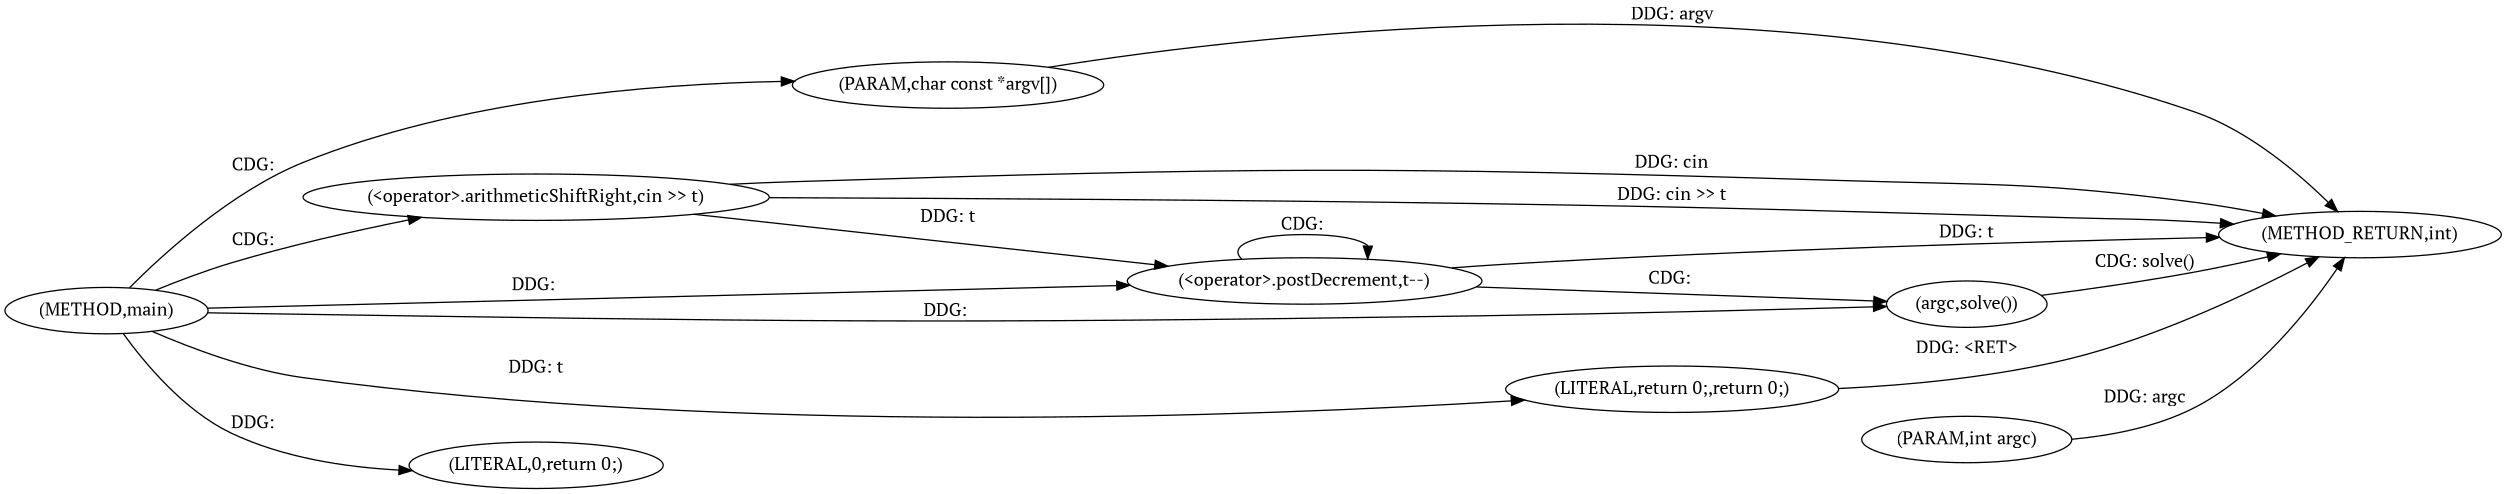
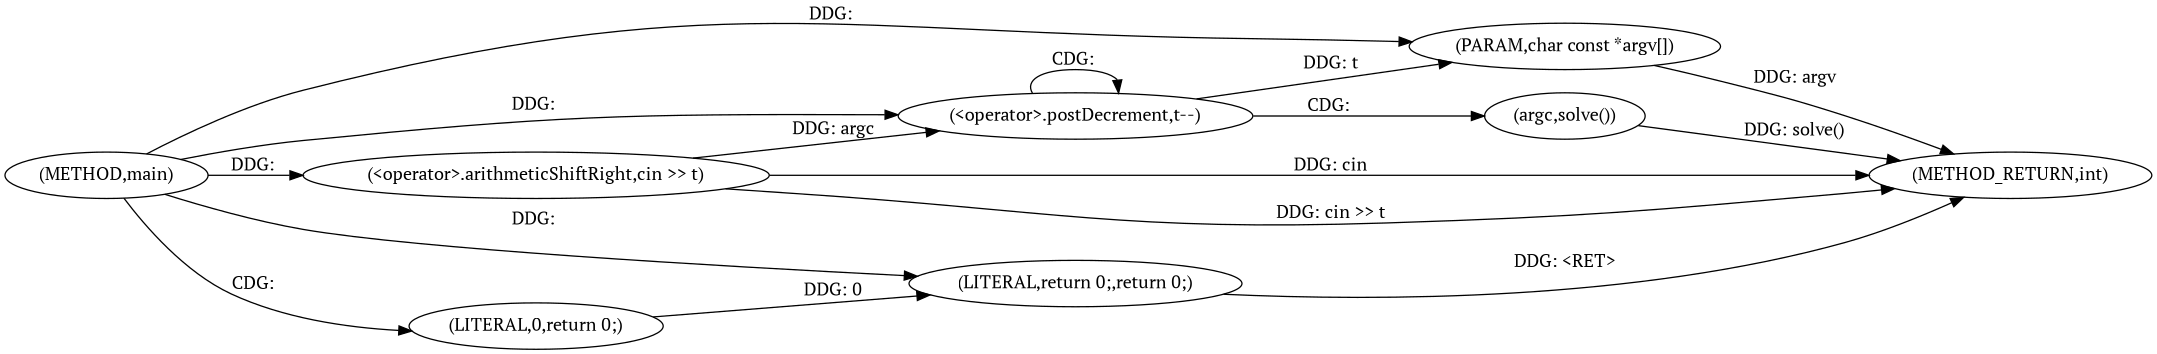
(256, 166) -> (833, 15)
(948, 217) -> (833, 130)
(256, 240) -> (256, 166)
(1829, 249) -> (1318, 82)
(2145, 262) -> (1795, 131)
none -> (785, 306)
(1040, 321) -> none
(536, 368) -> (536, 220)
(256, 423) -> (256, 284)
(1967, 440) -> none
